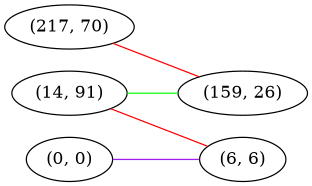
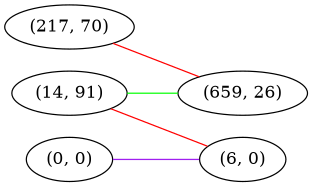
(243, 93) -> (243, 93)
(243, 159) -> (243, 159)
